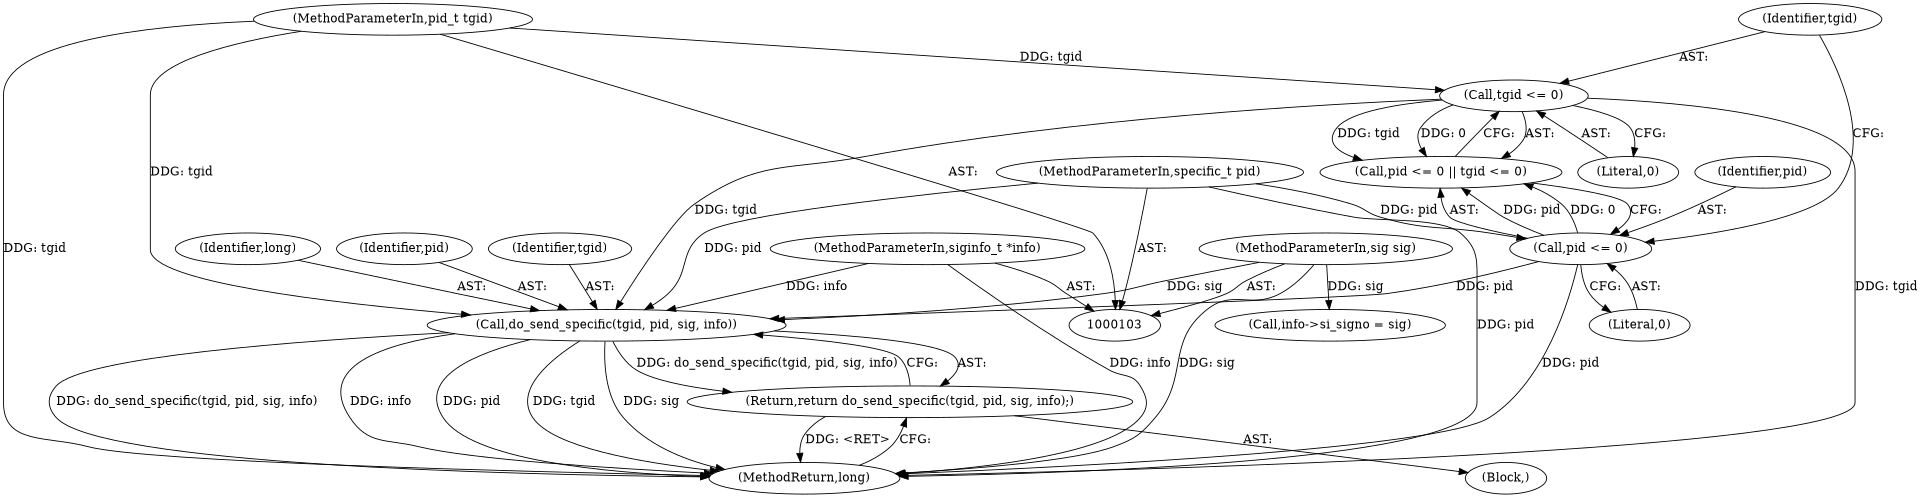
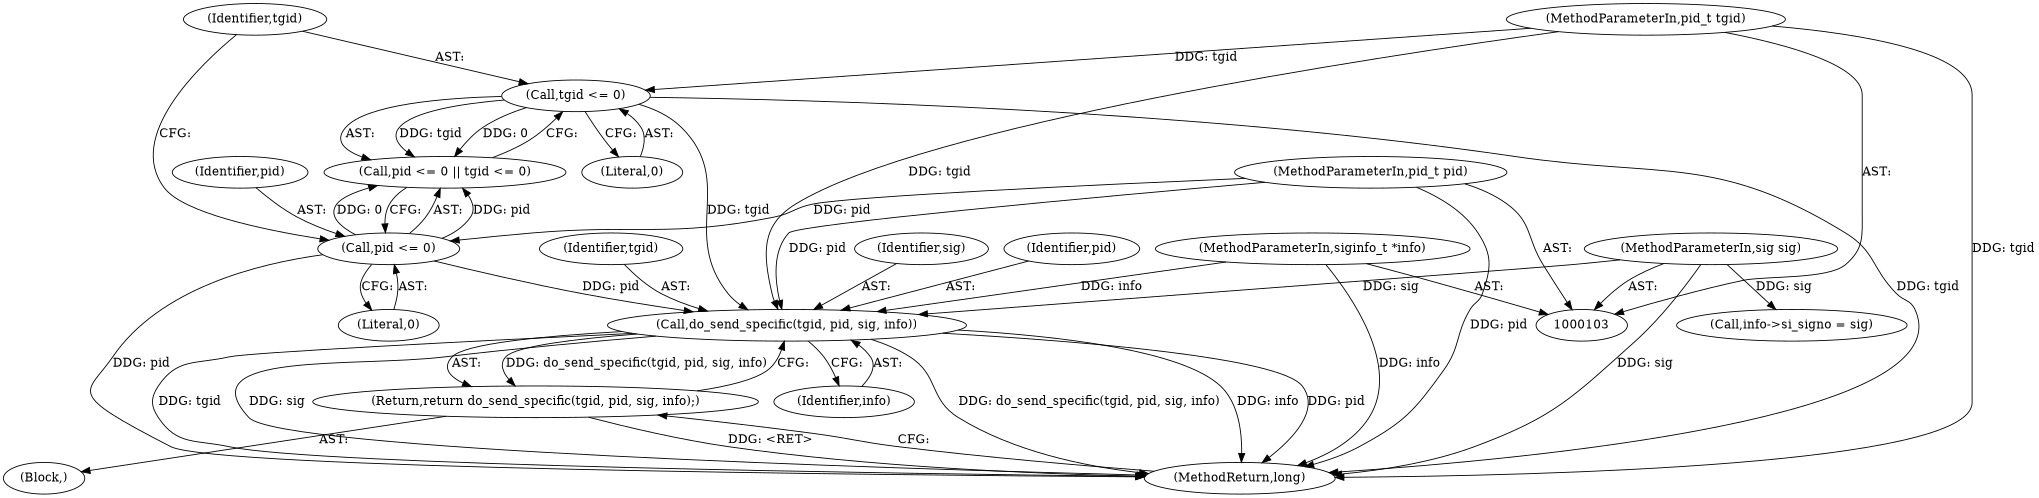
(1150, 172) -> (1371, 172)
(248, 249) -> (921, 249)
none -> (844, 402)
